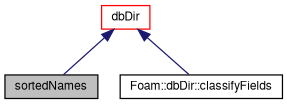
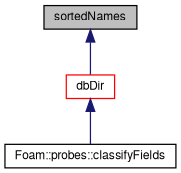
(84, 56) -> (90, 59)
(201, 87) -> (90, 156)
